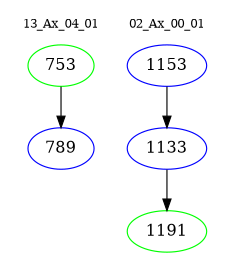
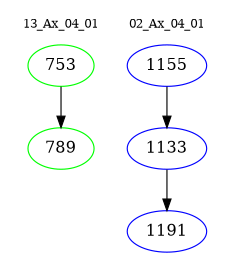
(167, 25) -> (167, 25)
(167, 66) -> (167, 66)
(61, 149) -> (61, 149)
(167, 231) -> (167, 231)
